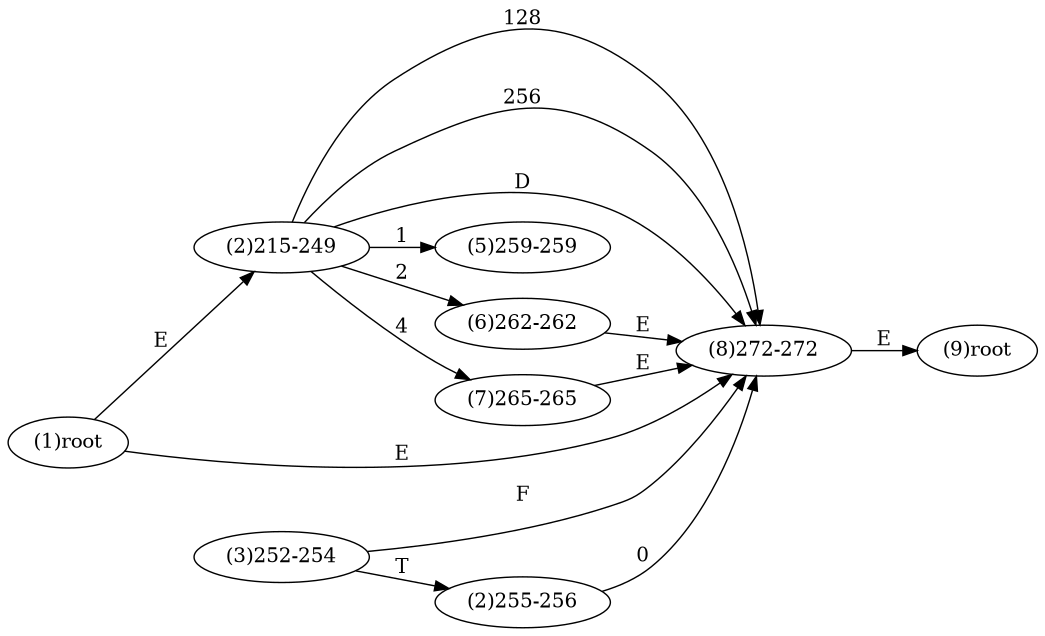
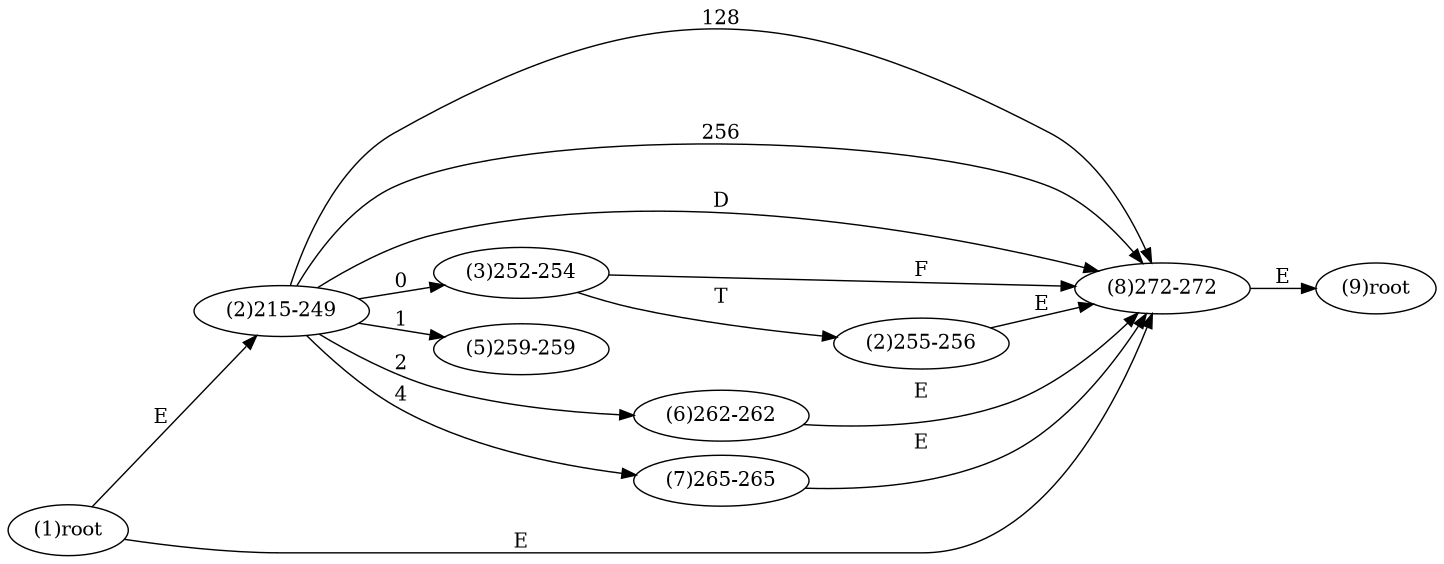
none -> (394, 293)
(643, 556) -> (1042, 305)
